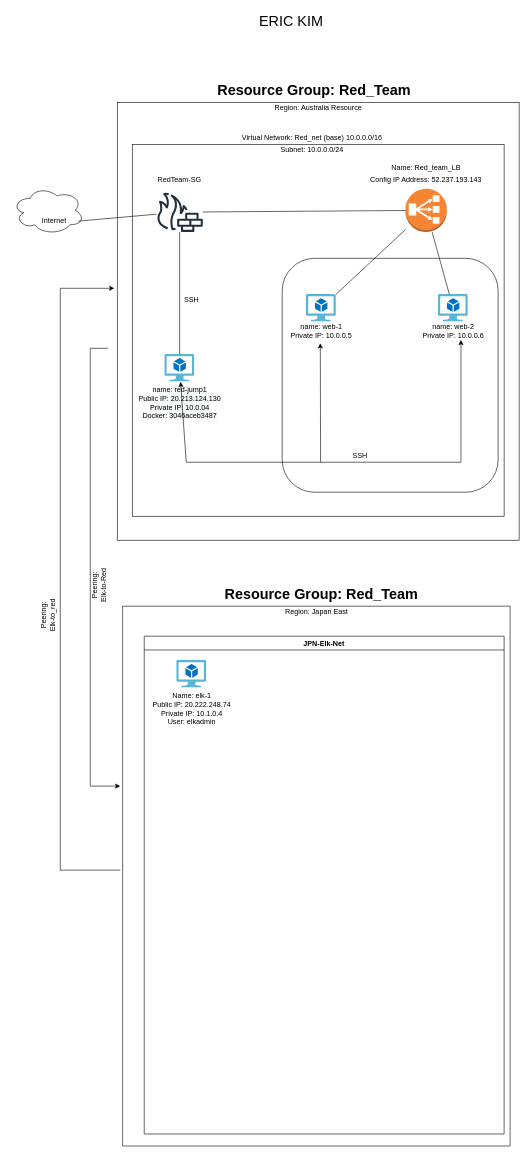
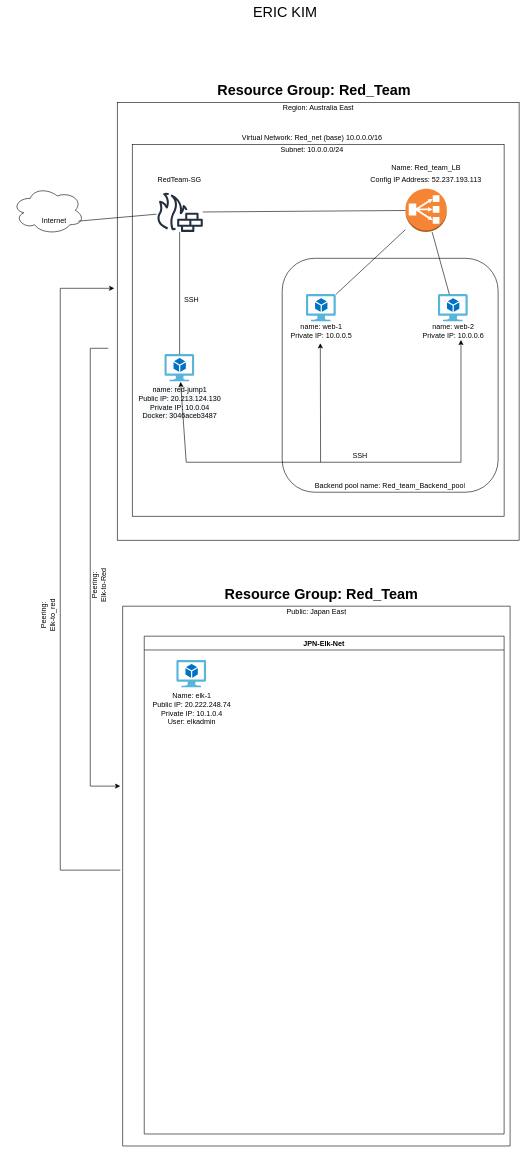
(291, 21) -> (285, 12)
(319, 108) -> (319, 108)
(426, 180) -> (426, 180)
none -> (390, 486)
(317, 612) -> (317, 612)
